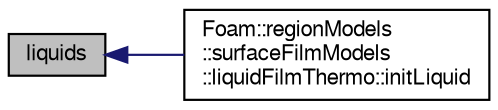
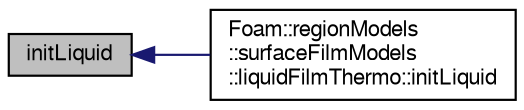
(57, 55) -> (70, 55)
